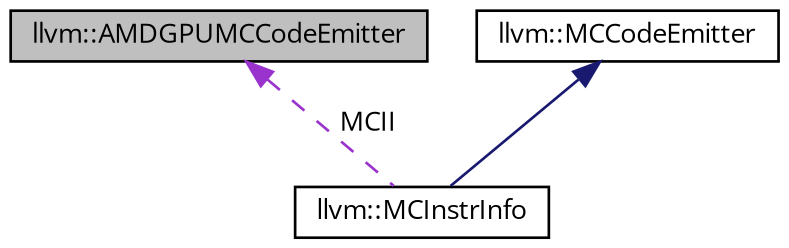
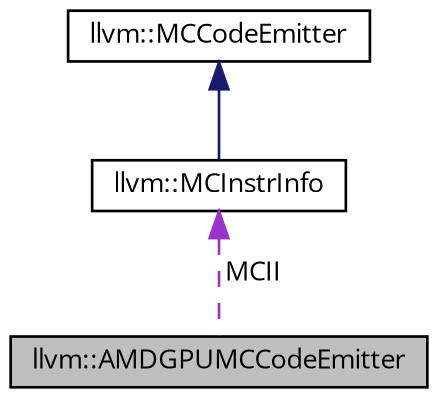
(331, 133) -> (219, 287)
